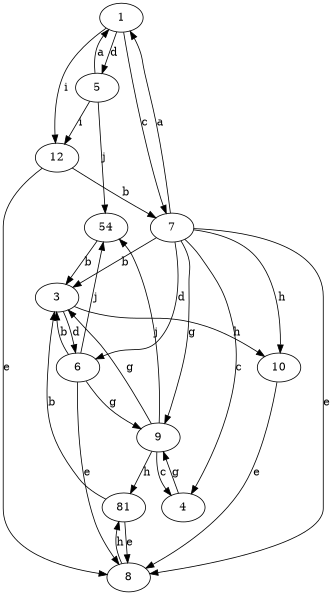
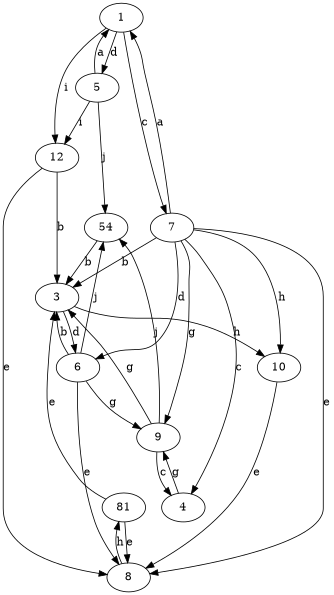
(110, 191) -> (57, 223)
(52, 402) -> (52, 402)
(143, 469) -> none
